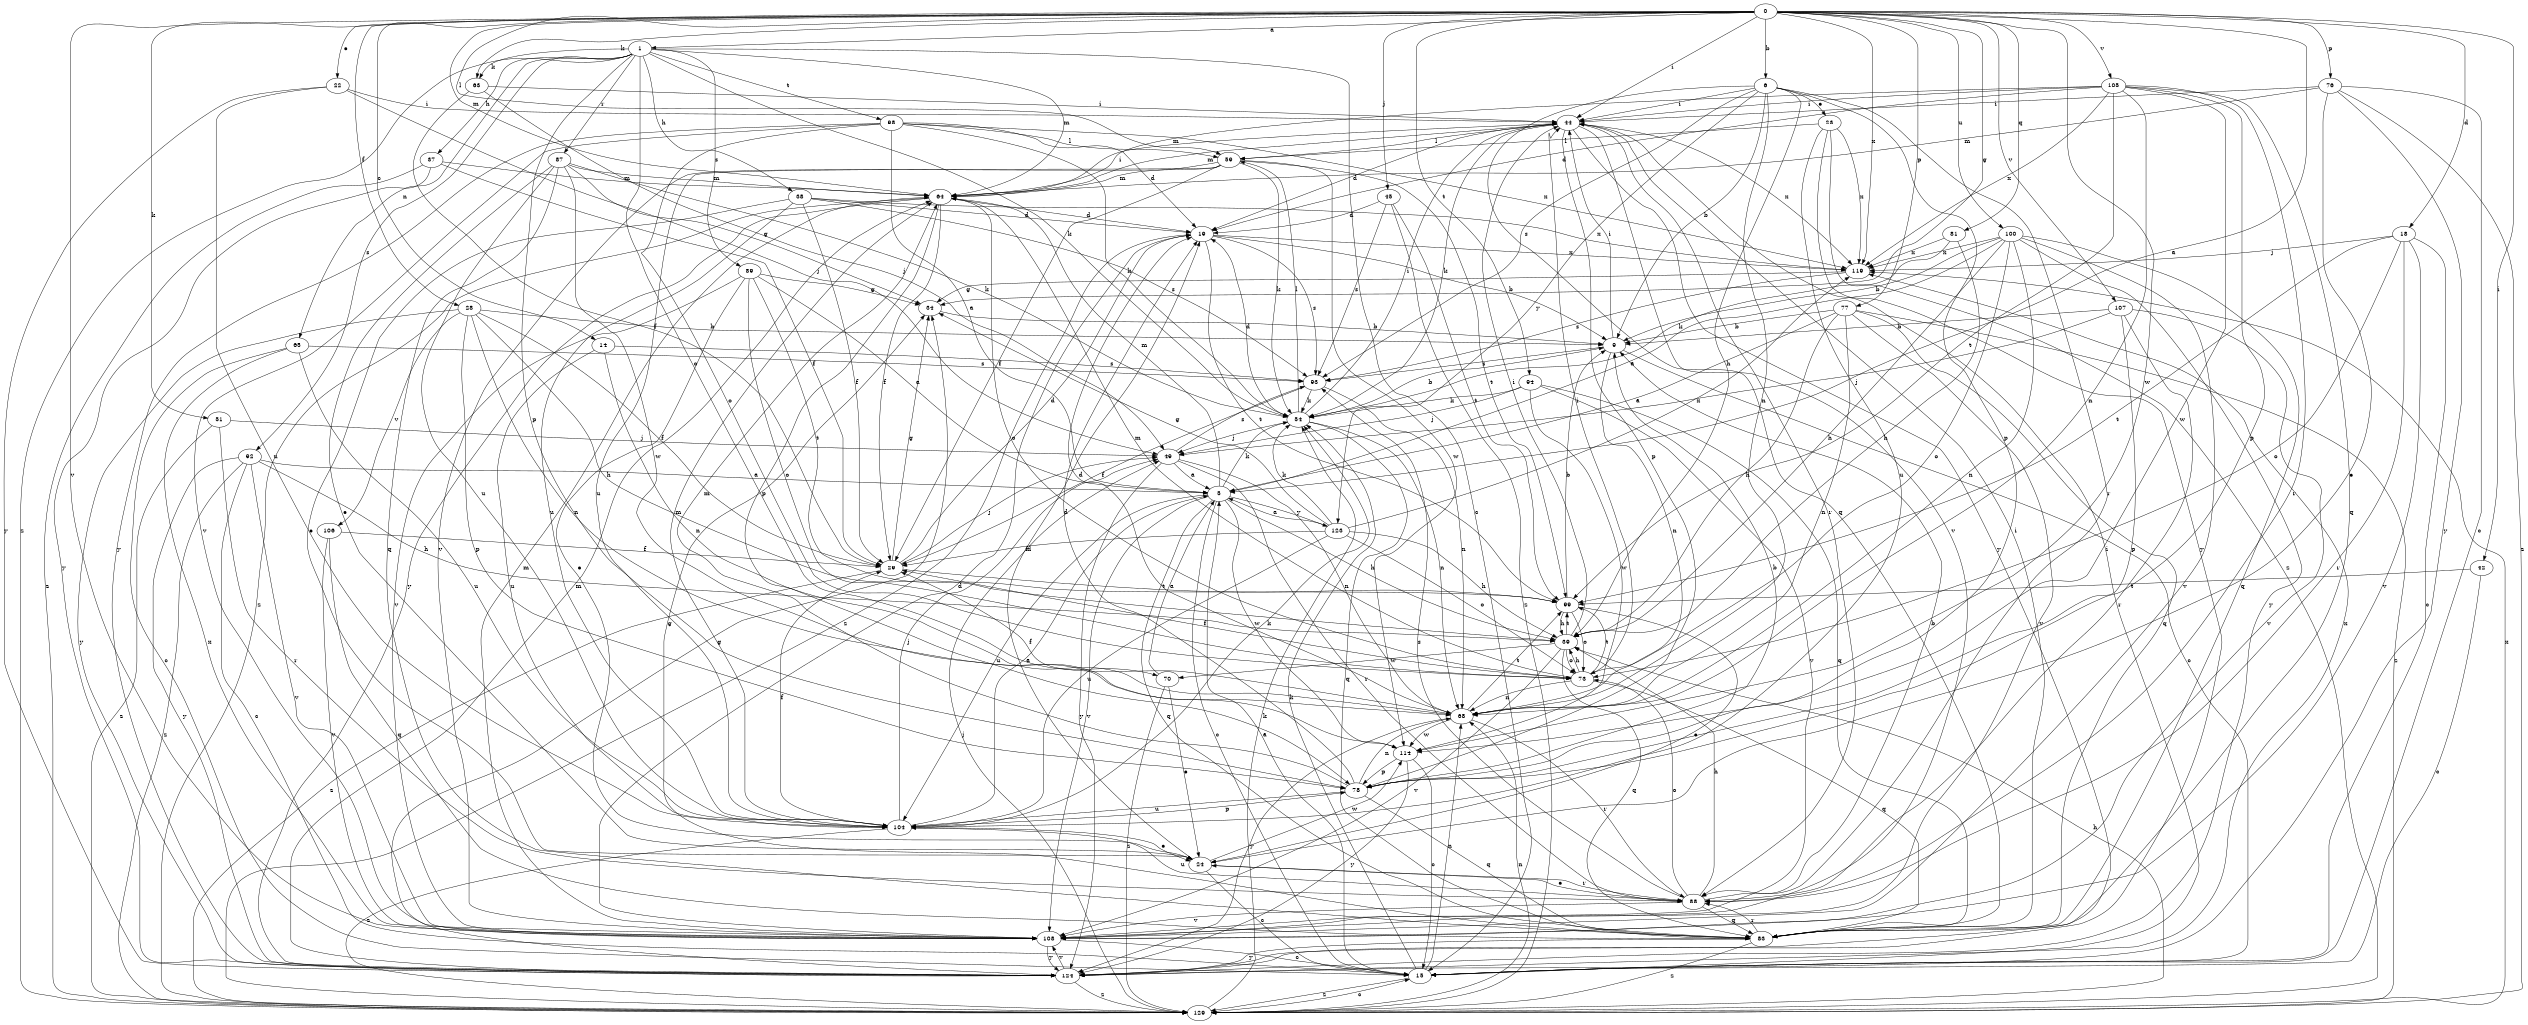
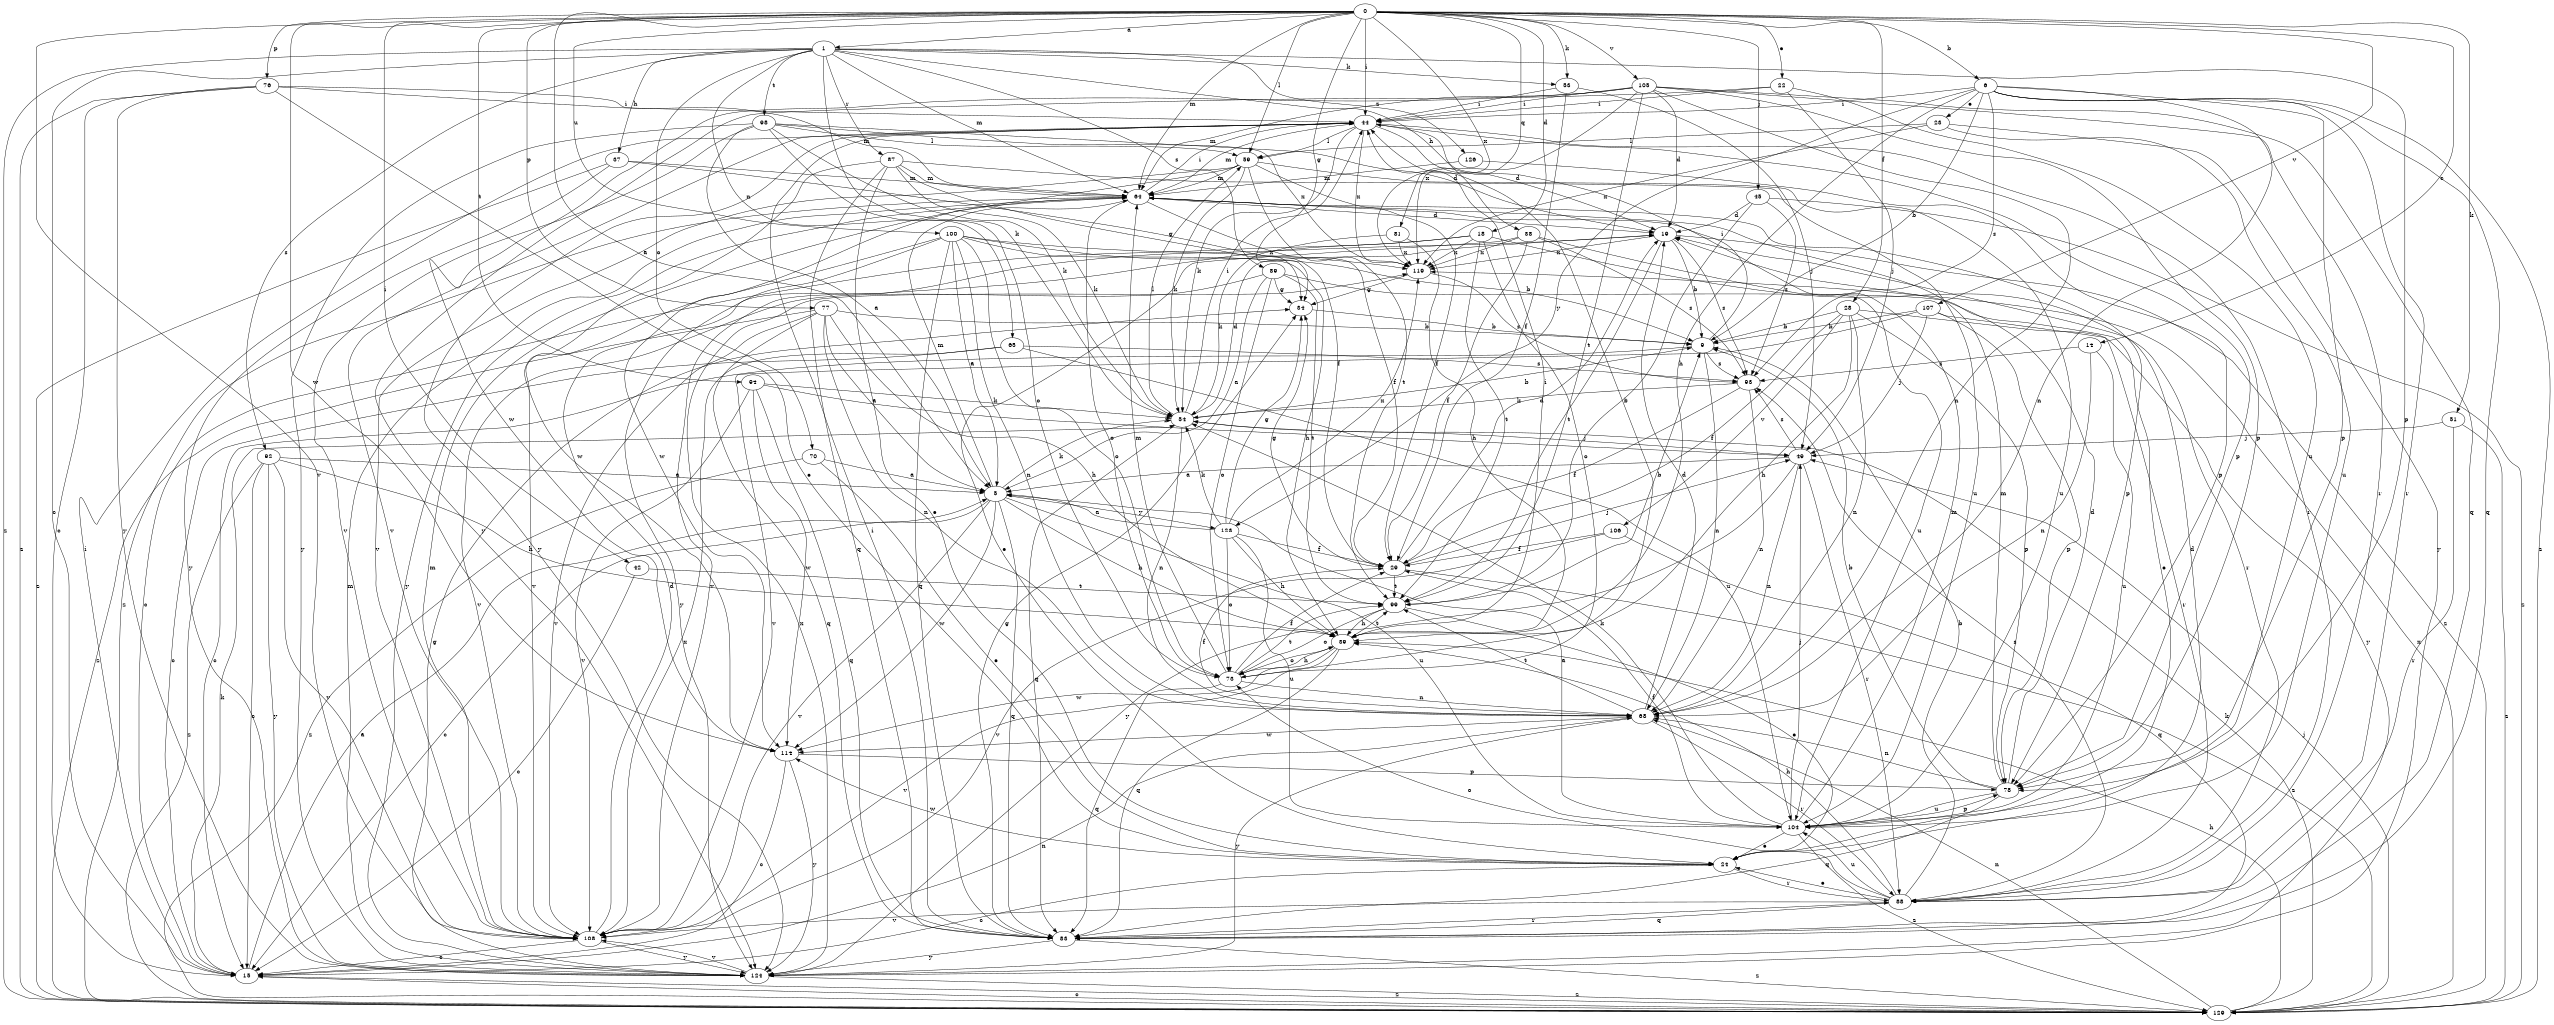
(477, 86) -> (1567, 86)
none -> (1471, 160)
(1008, 216) -> none
(2272, 253) -> (1456, 253)
(1369, 660) -> (1072, 695)
(2360, 981) -> (2545, 478)
